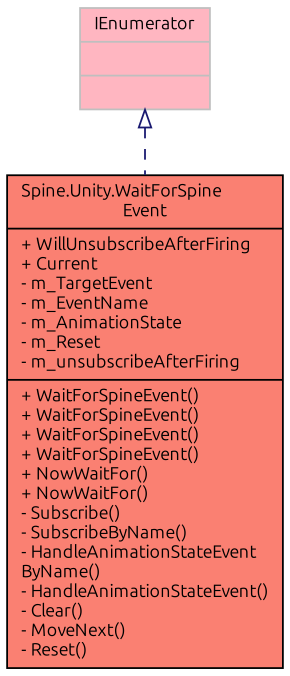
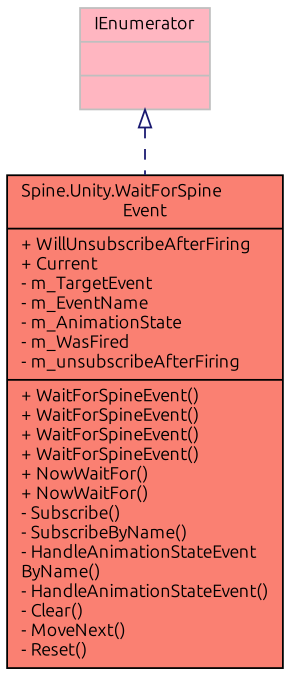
(61, 342) -> (76, 342)
